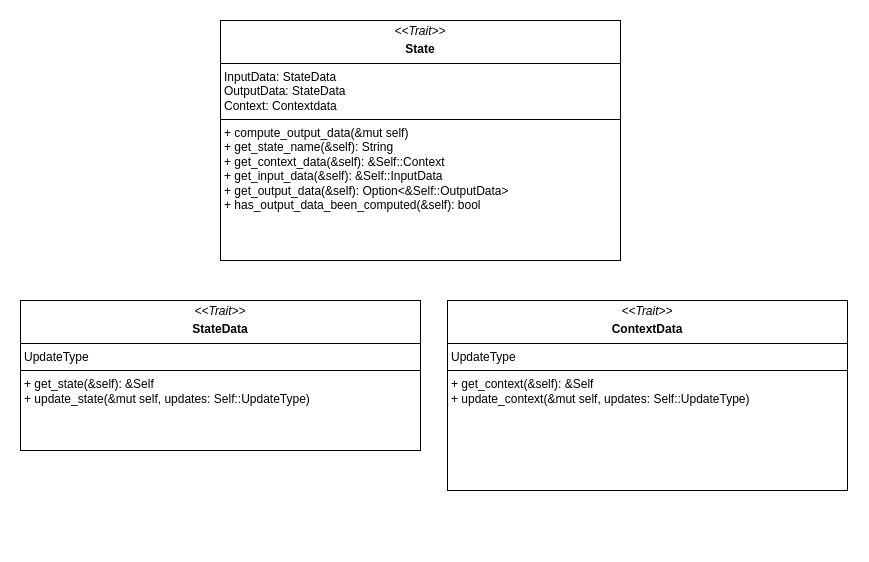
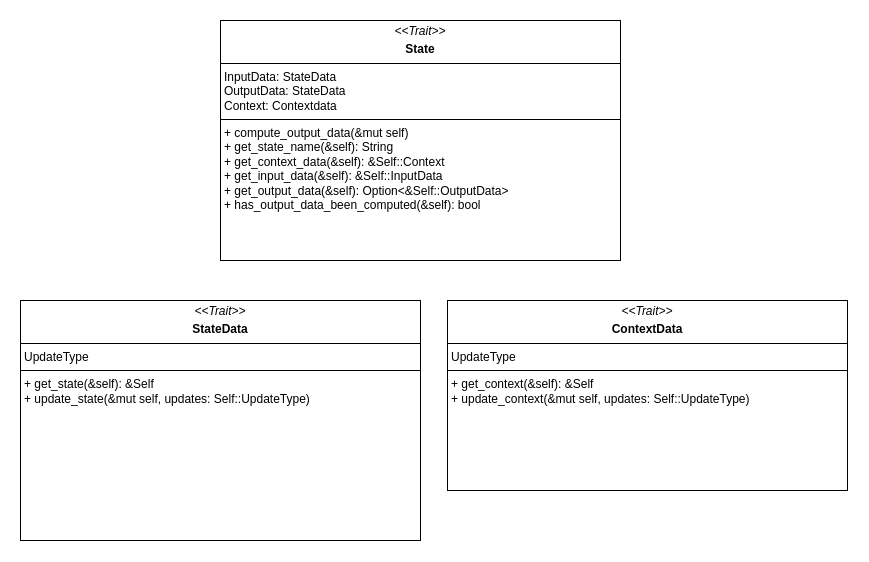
(221, 376) -> (221, 421)
